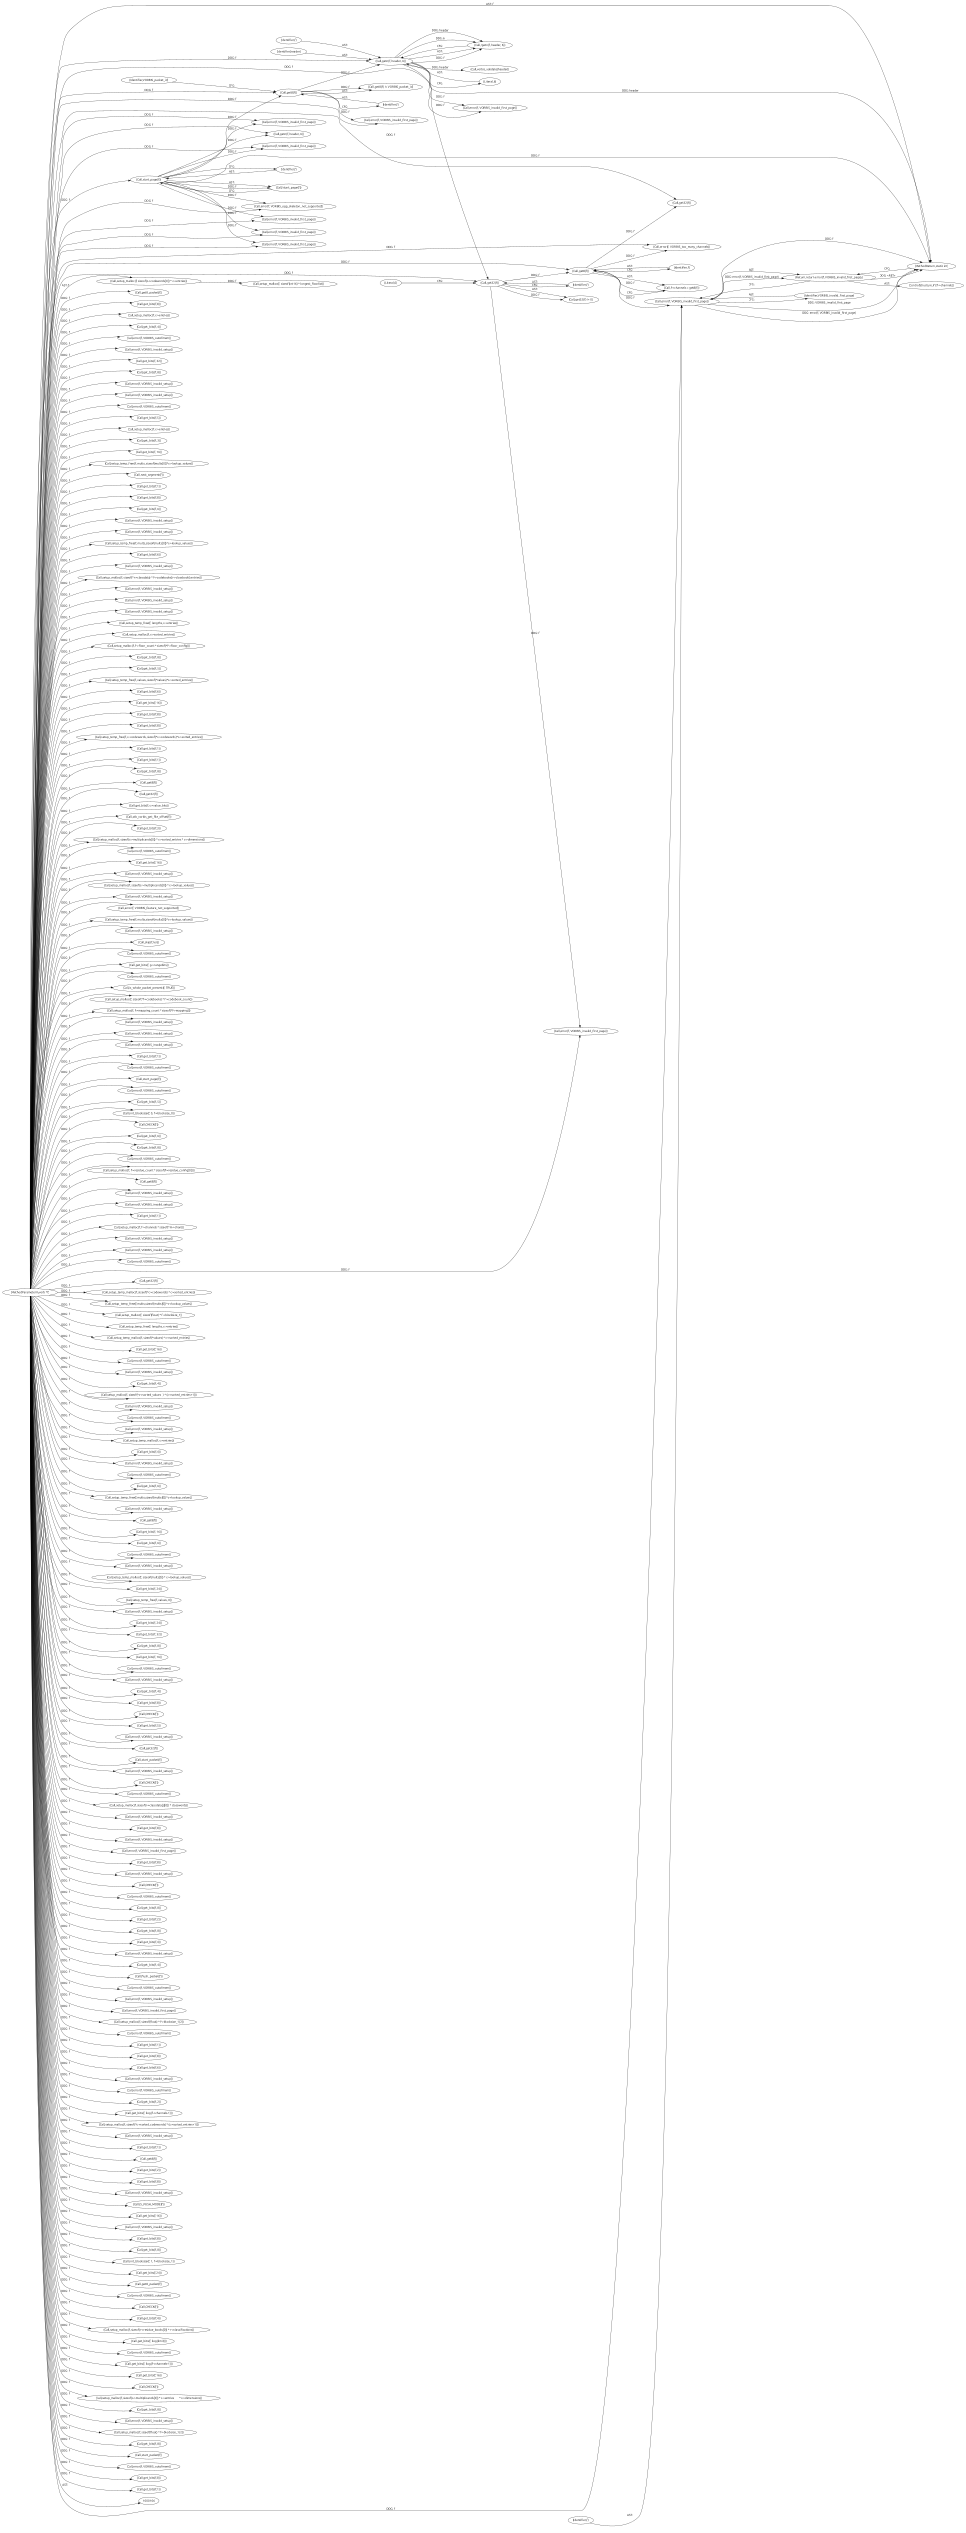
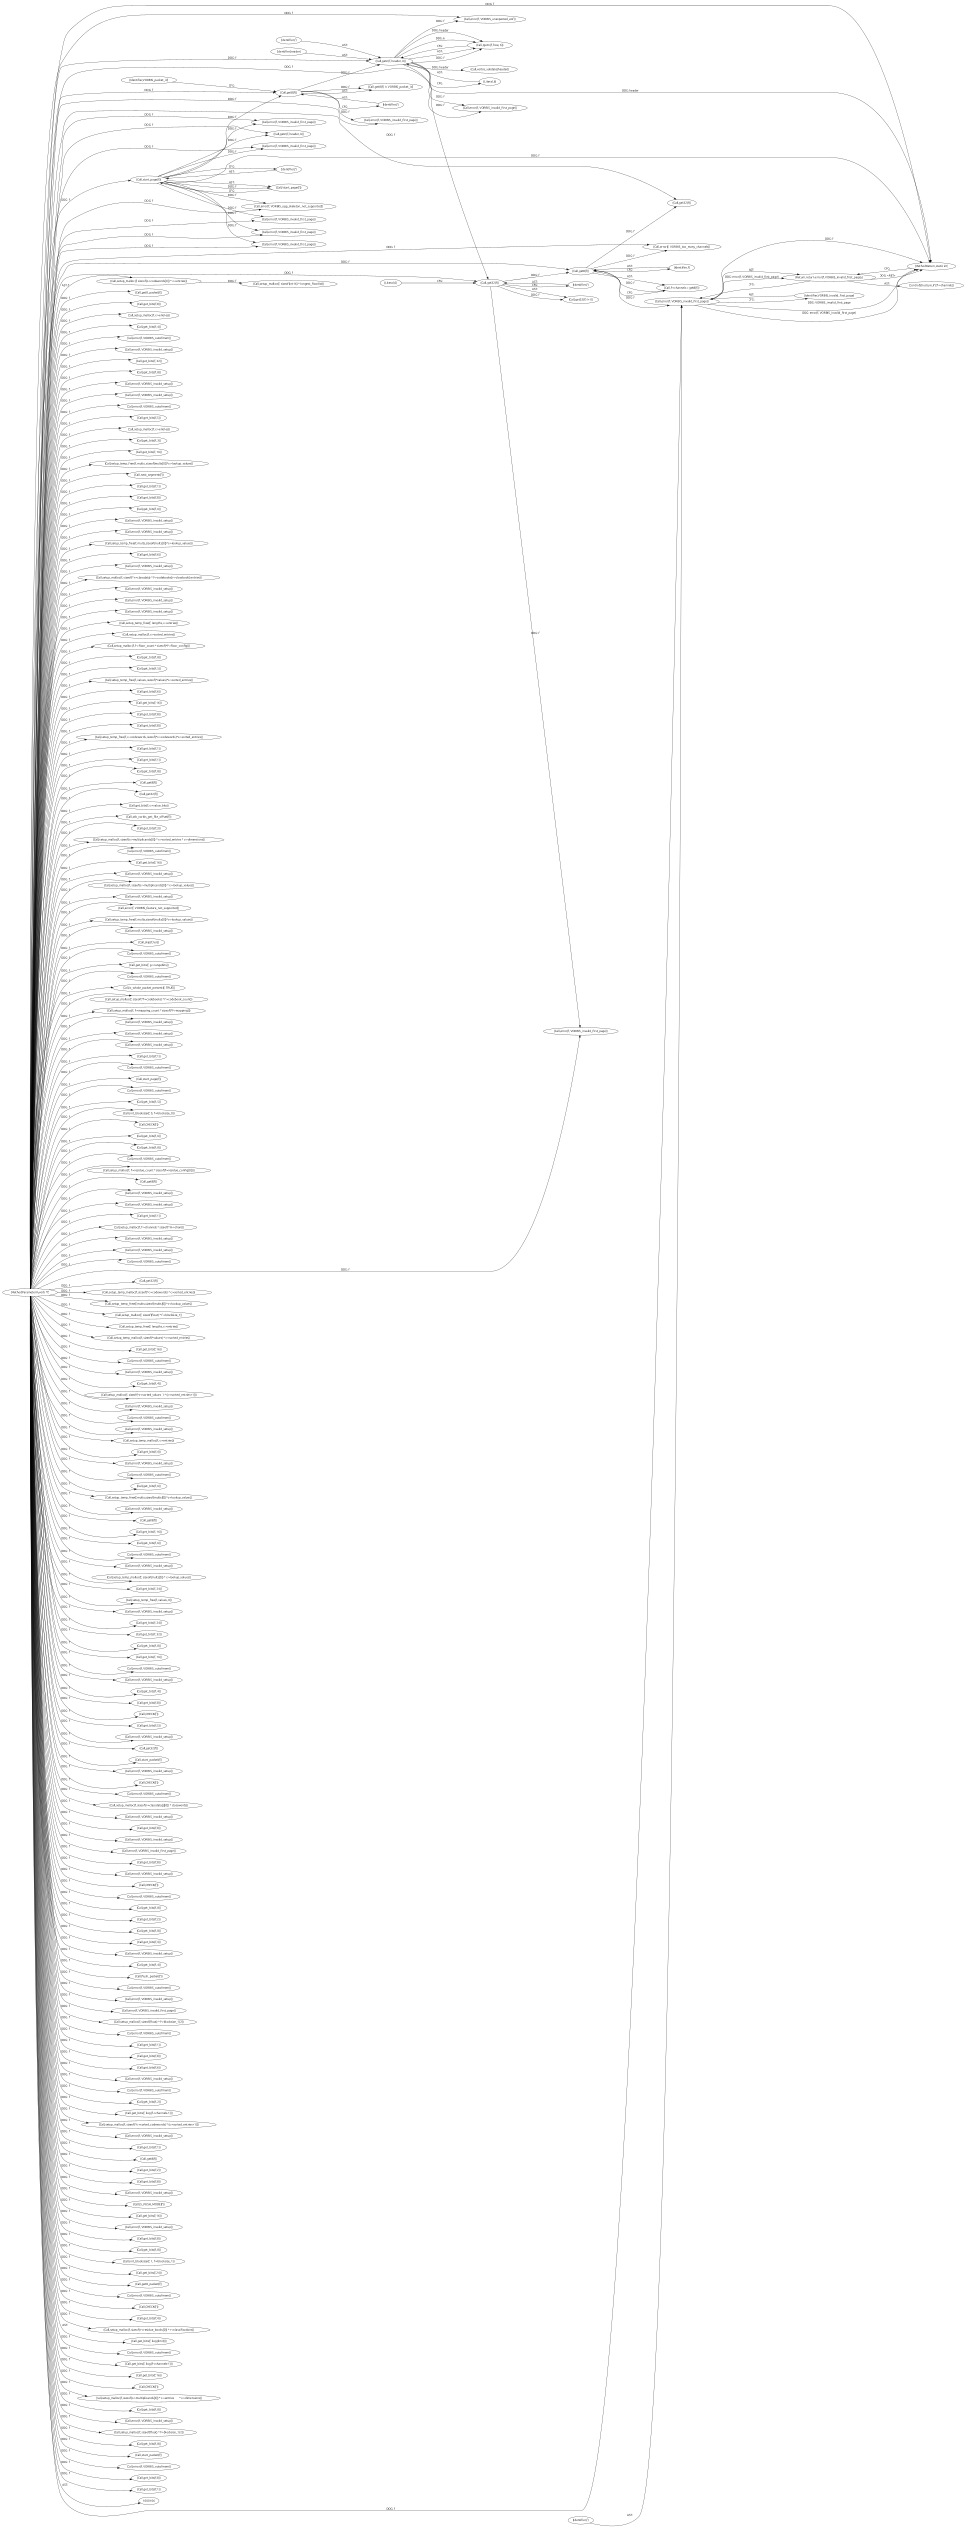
(490, 4) -> (490, 4)
none -> (490, 19)
(490, 45) -> (490, 45)
(66, 2325) -> (66, 2325)
